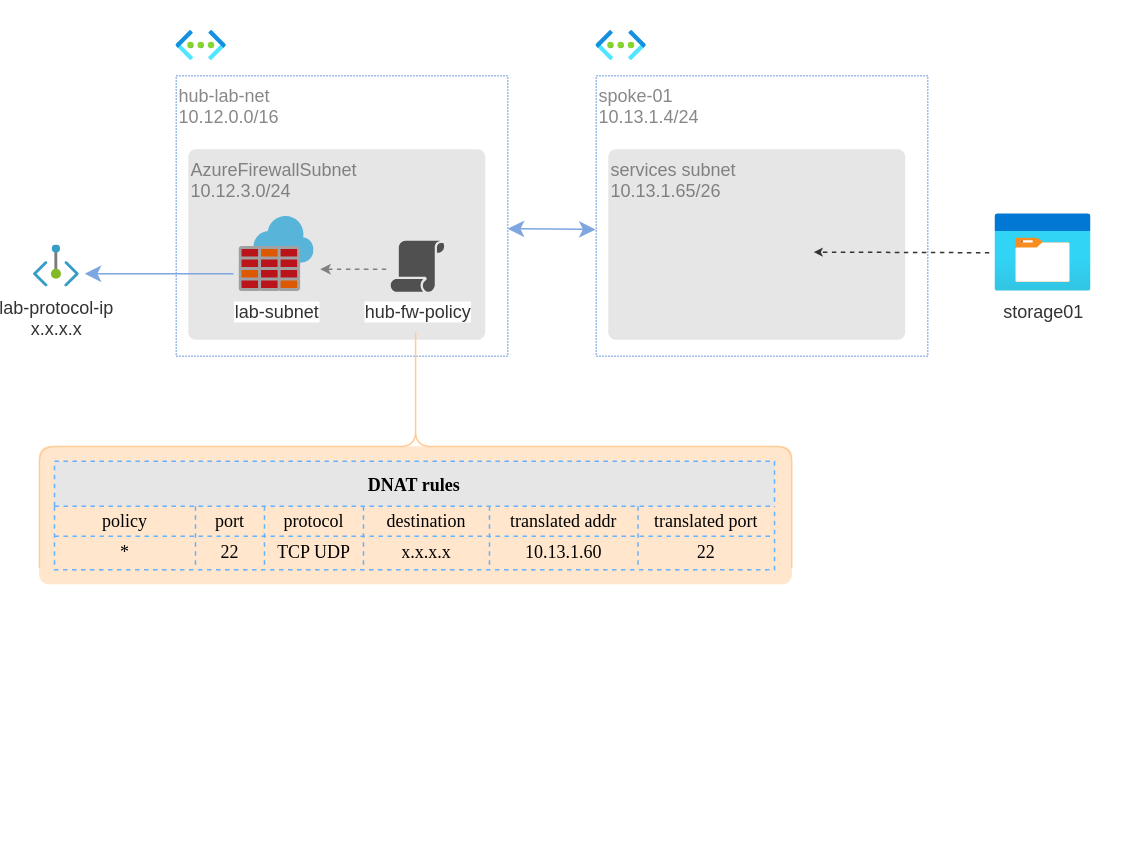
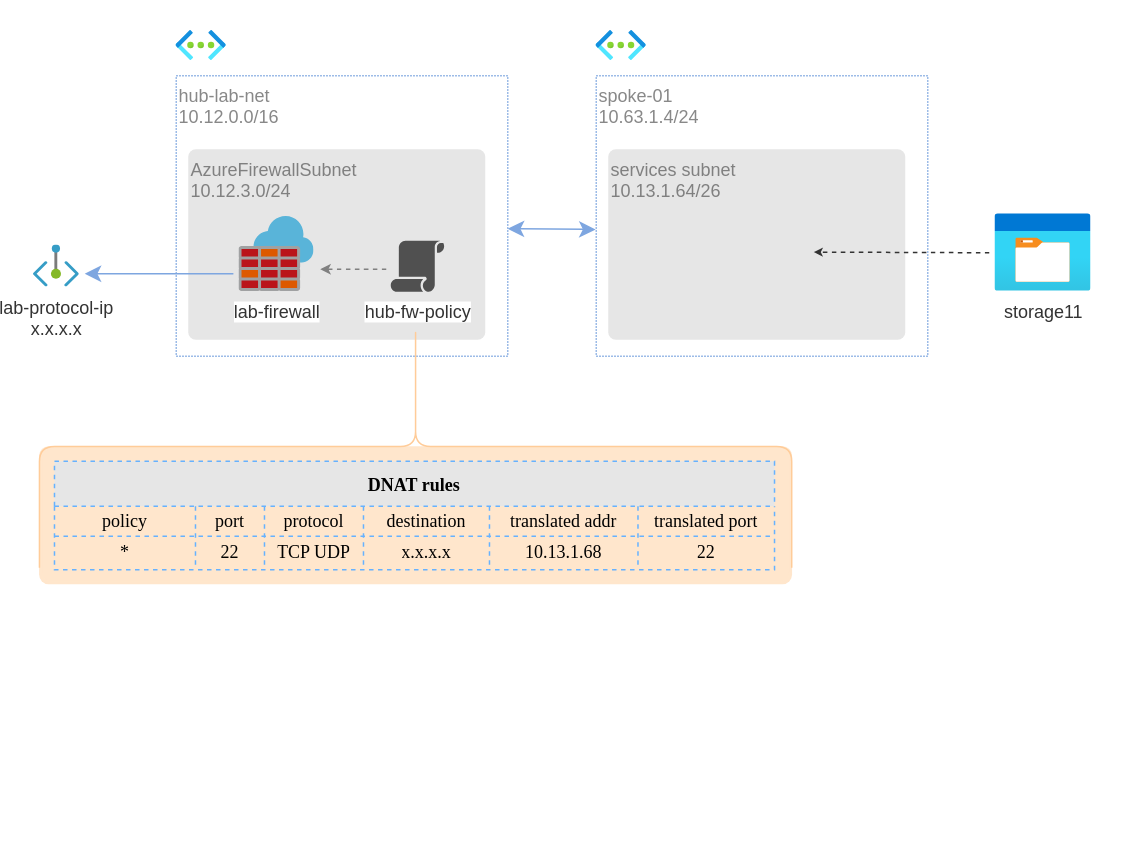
(653, 108) -> (653, 108)
(682, 181) -> (682, 181)
(278, 313) -> (278, 313)
(1044, 313) -> (1044, 313)
(564, 553) -> (564, 553)
